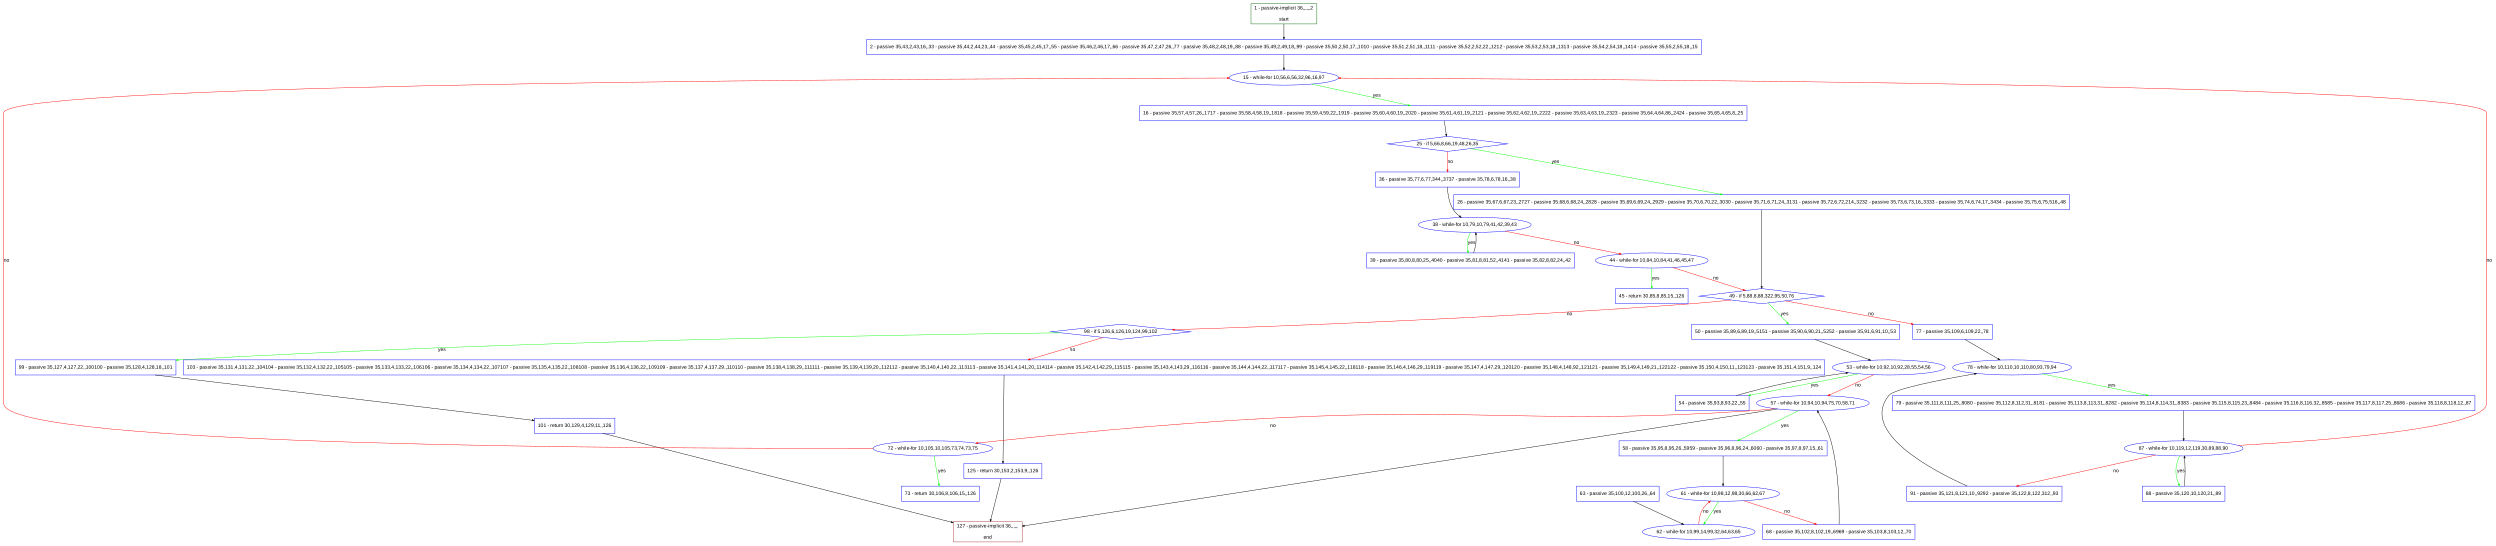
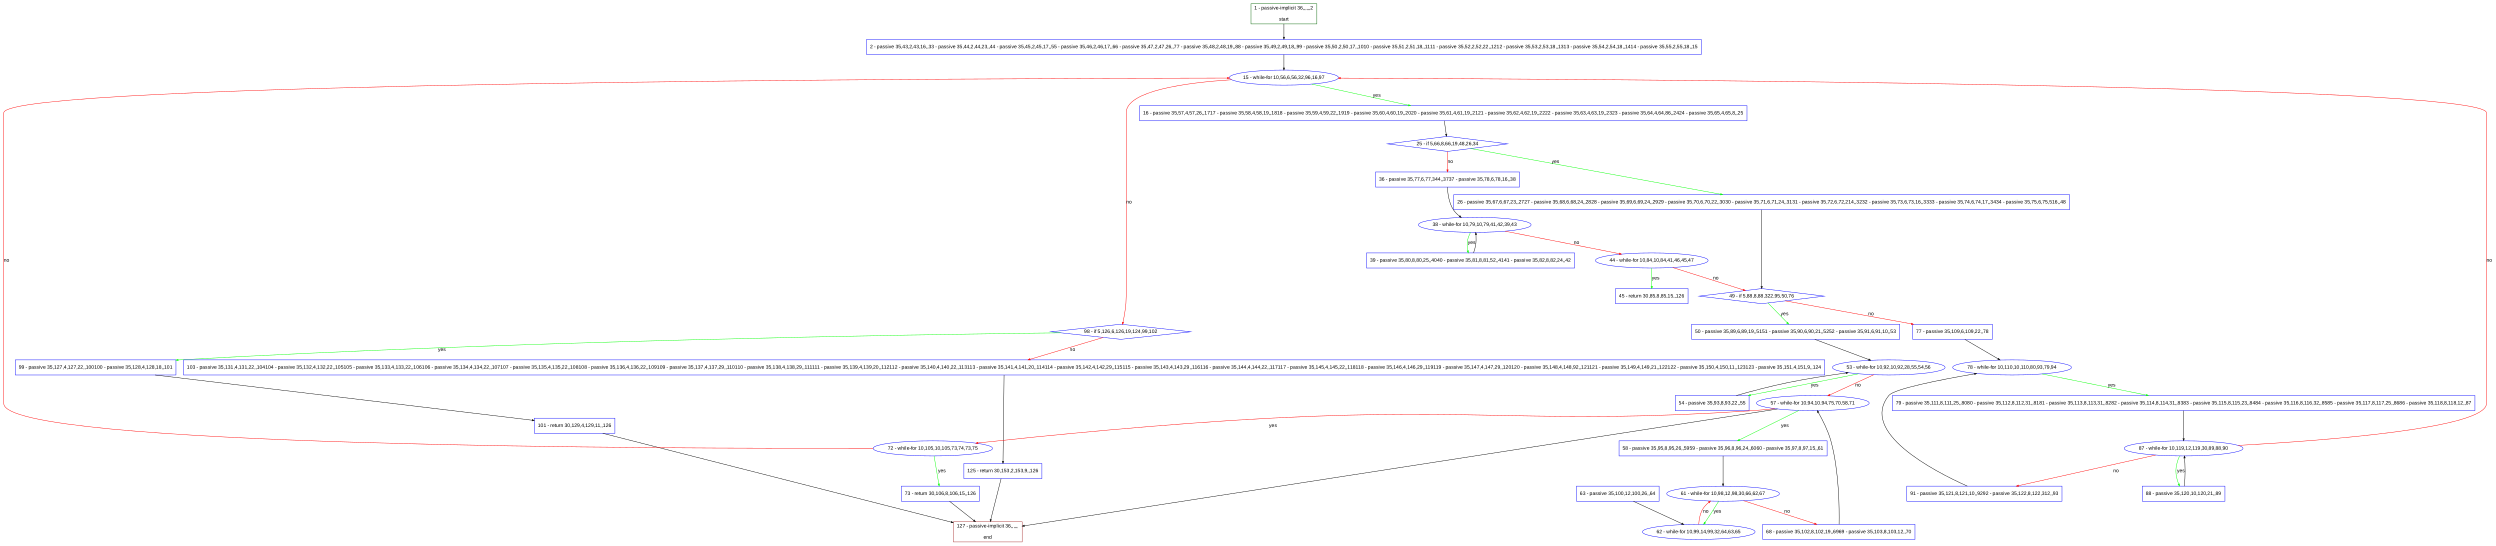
(1448, 144) -> (1448, 144)
(1453, 318) -> (1126, 160)
(1273, 426) -> (1273, 426)
none -> (962, 511)
